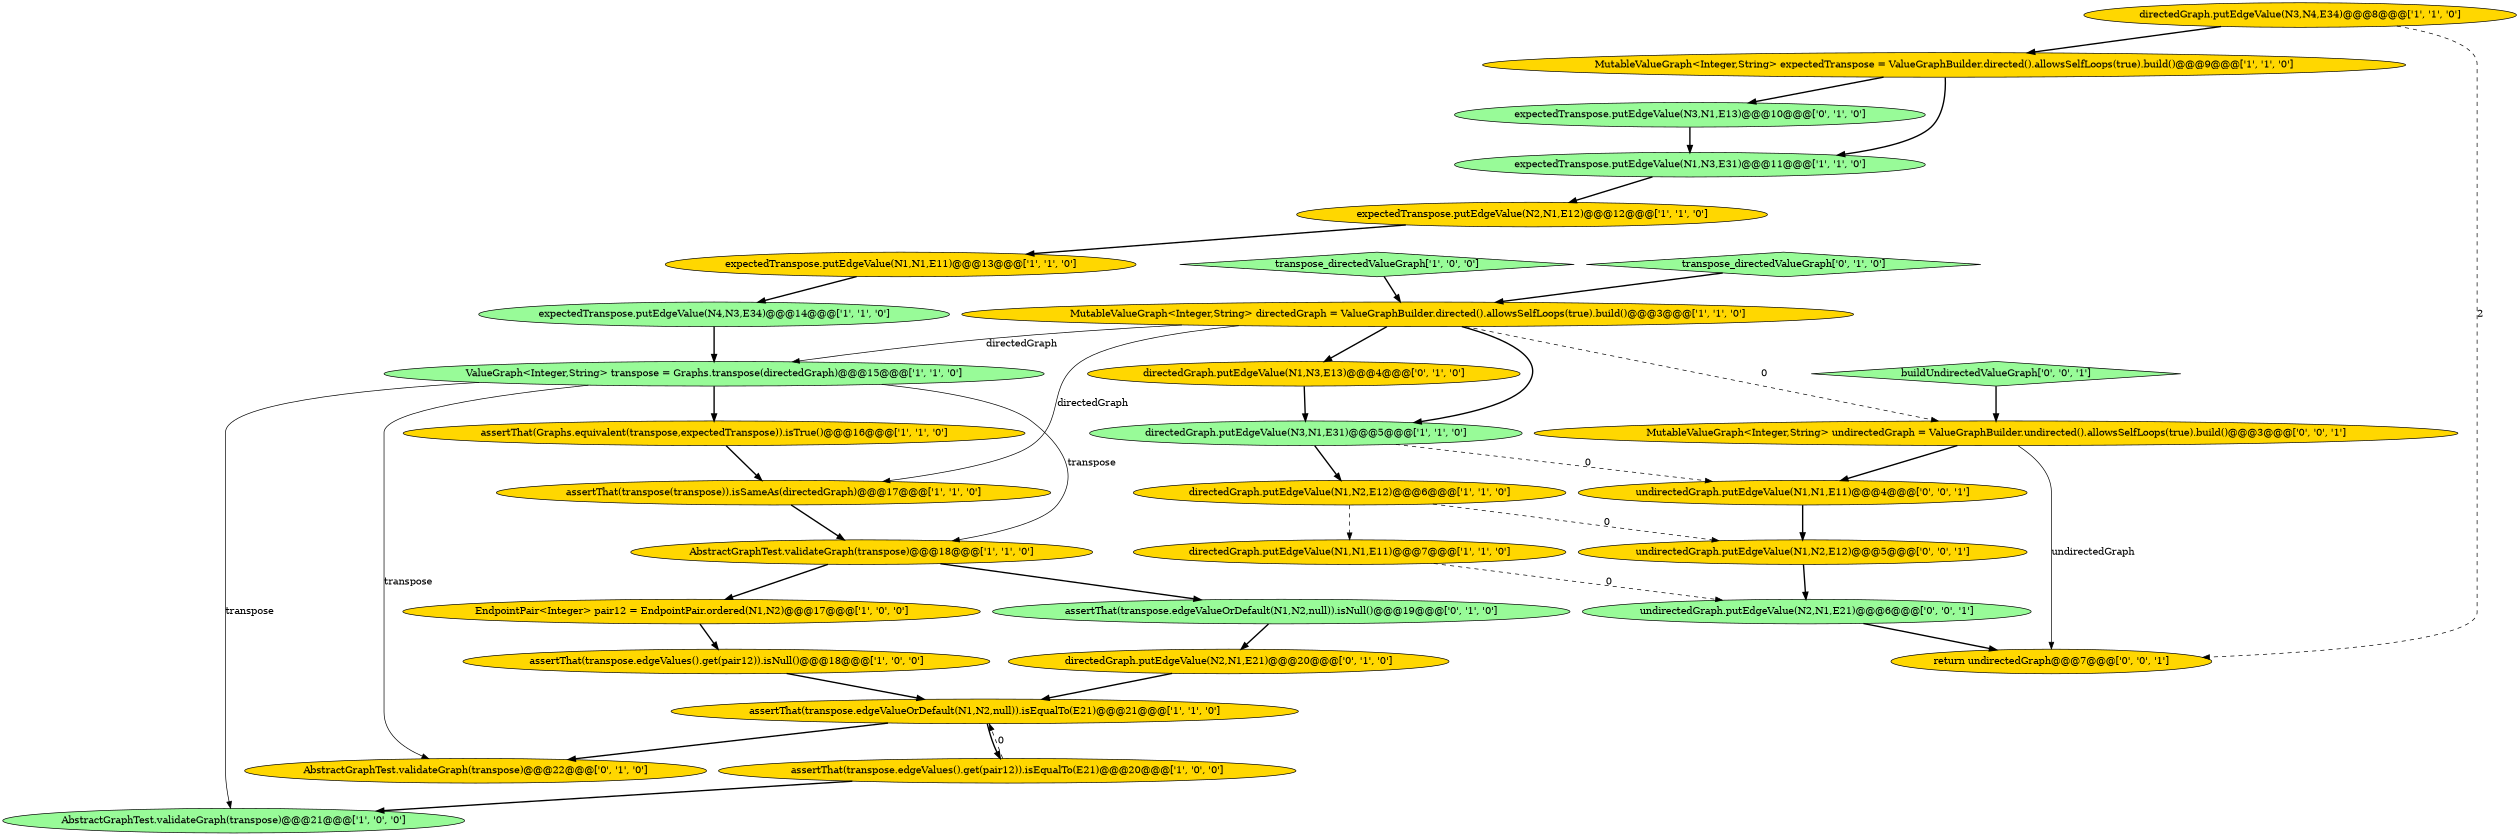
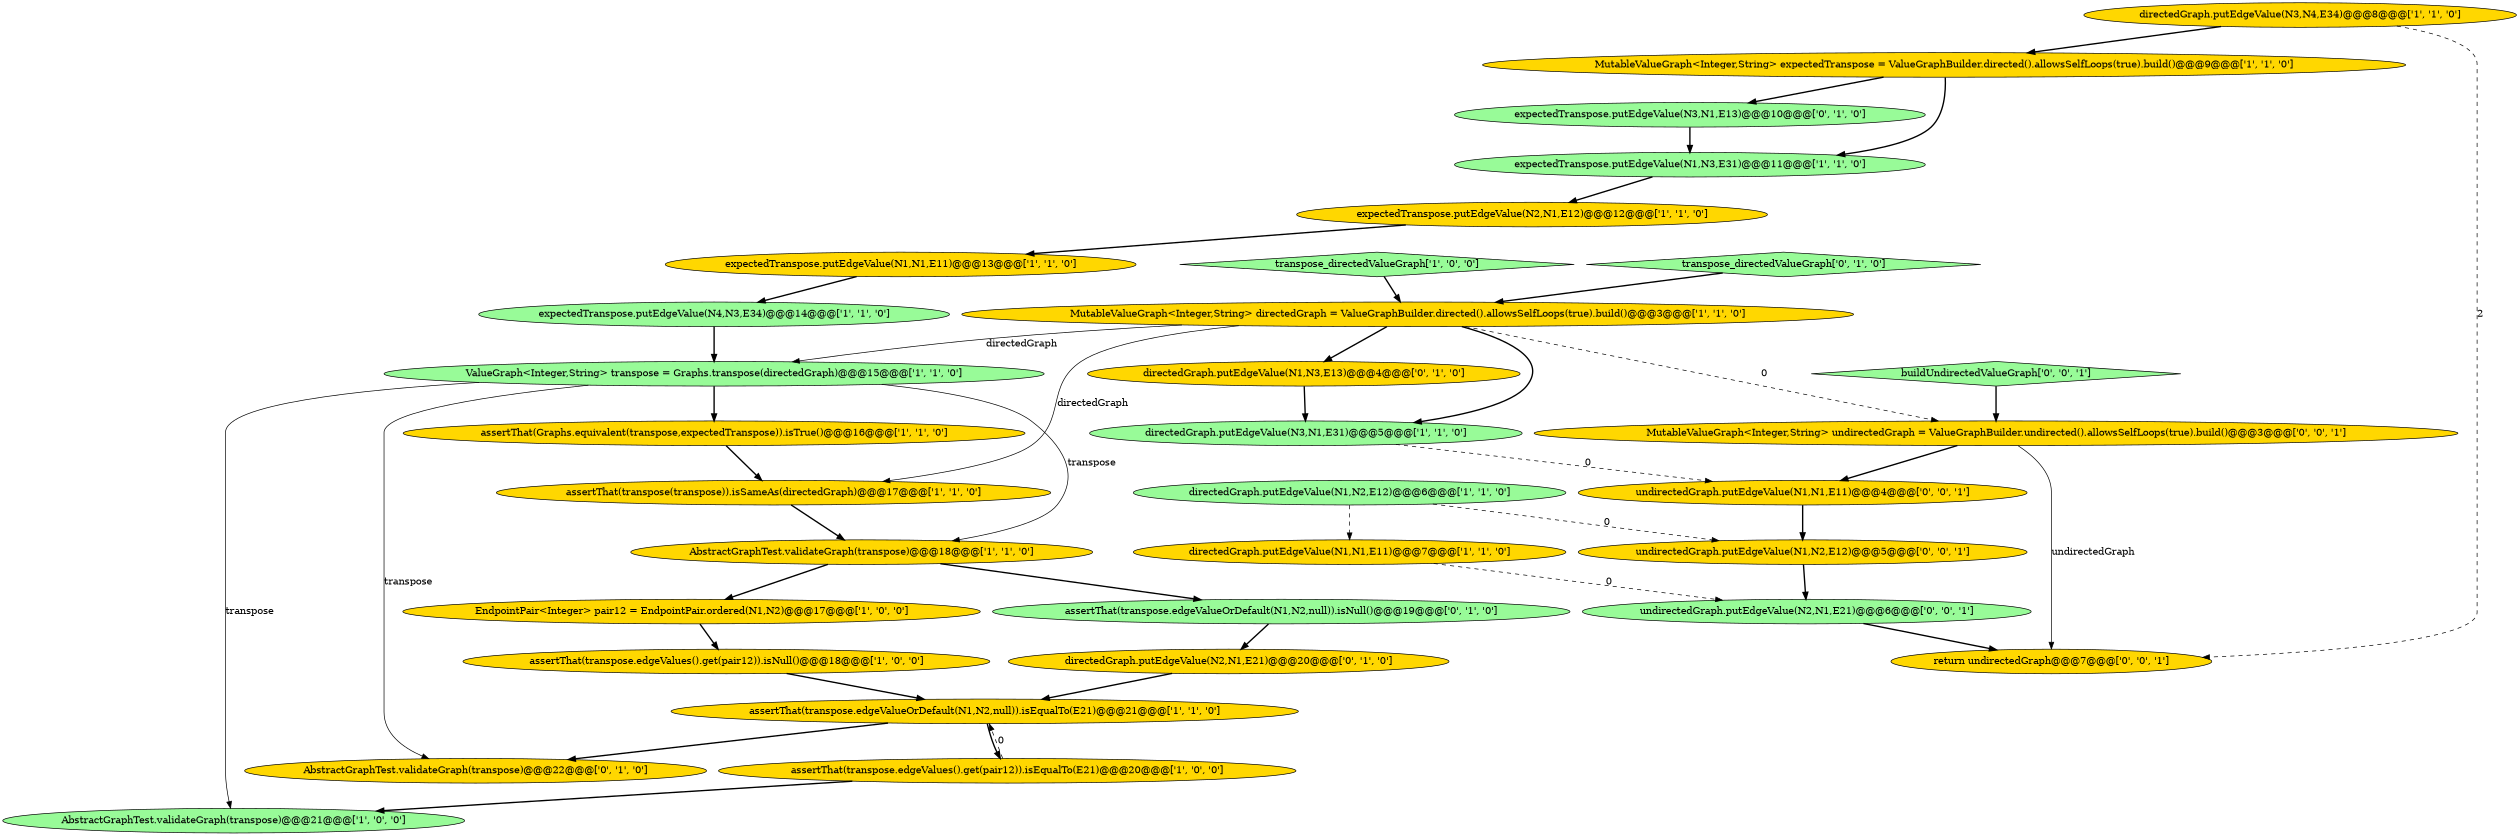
(1326, 460) -> none
(1350, 493) -> (1350, 493)
